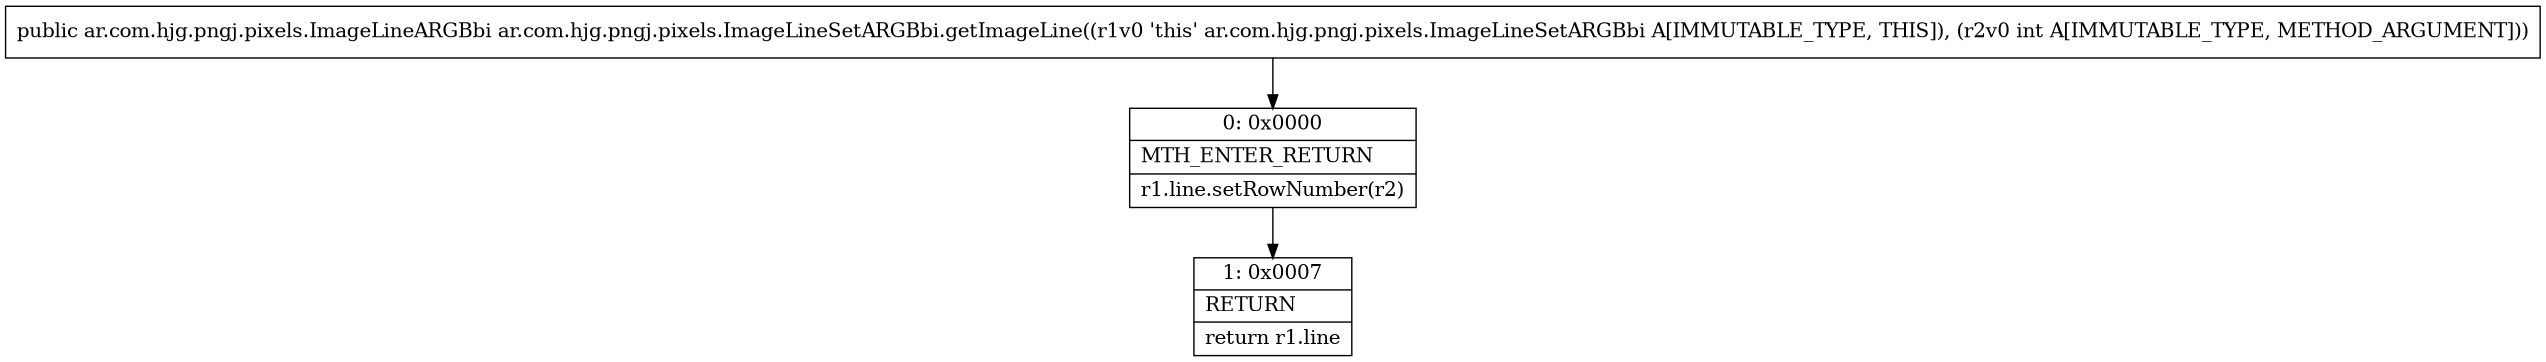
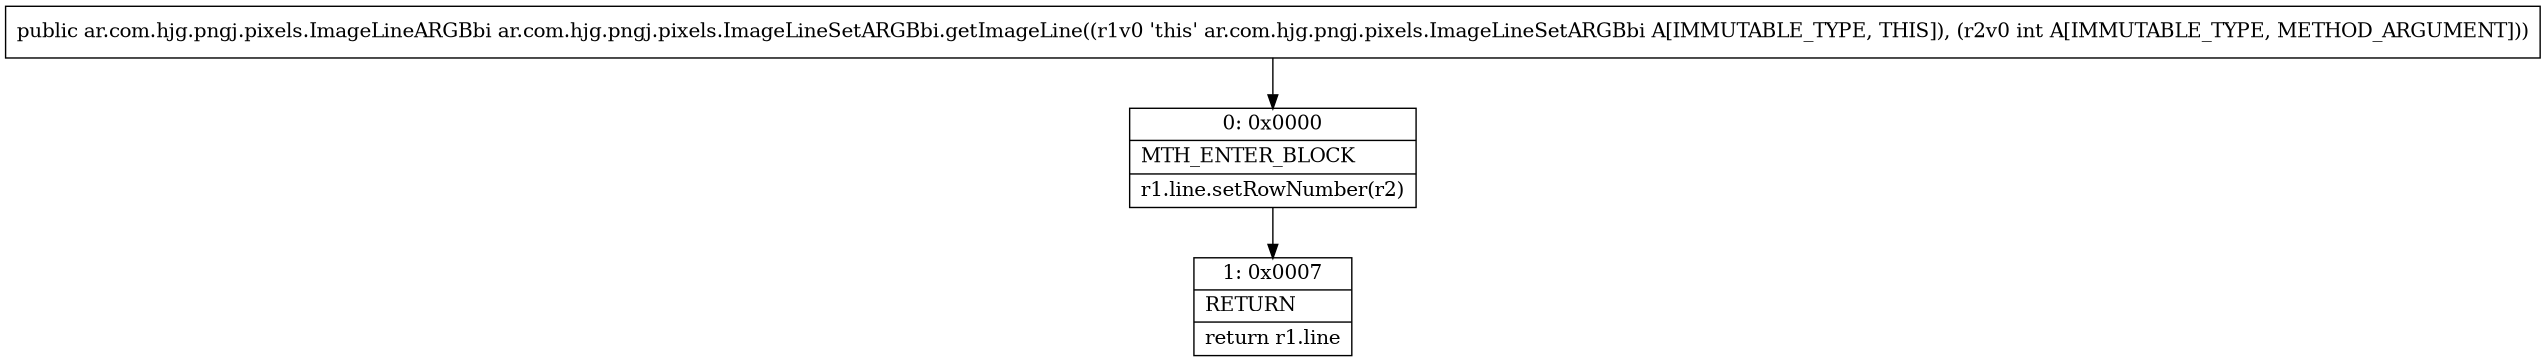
(1257, 156) -> (1248, 156)
